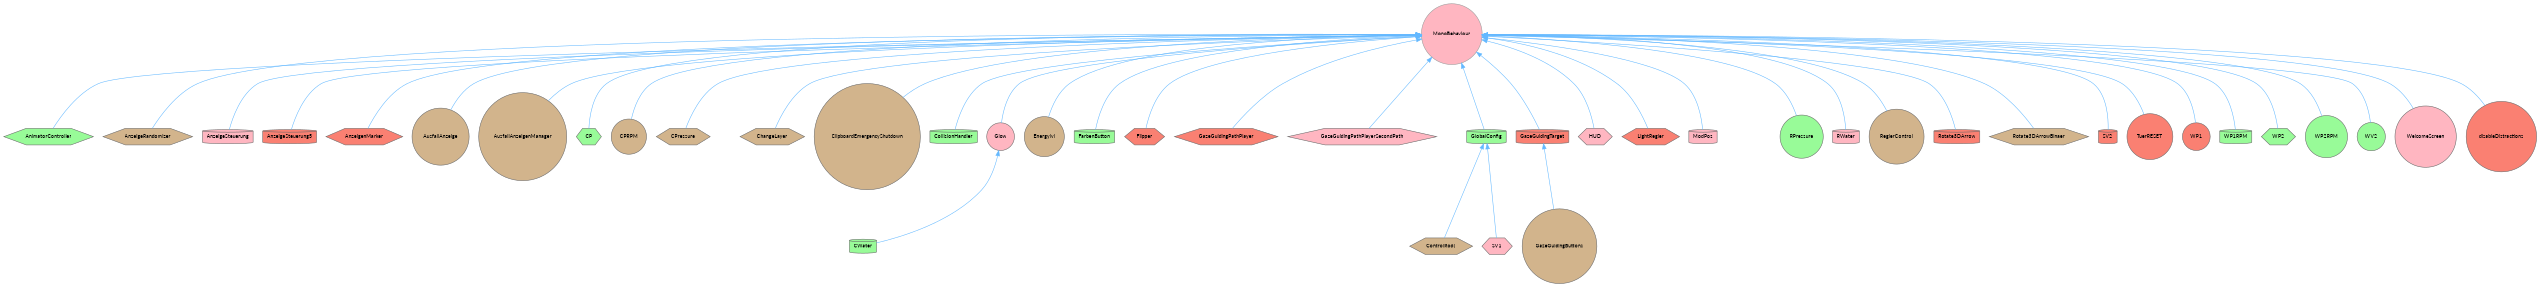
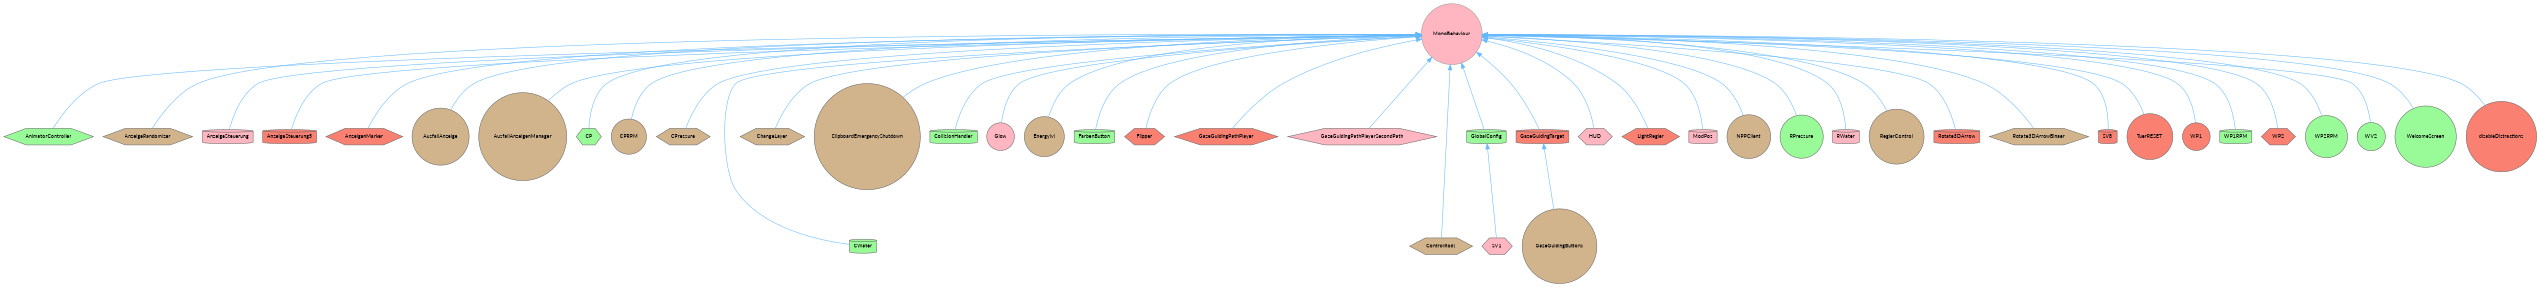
none -> (1749, 137)
(2108, 137) -> (2108, 137)
(2278, 137) -> (2278, 137)
(2426, 137) -> (2426, 137)
(1463, 193) -> (1446, 154)
(950, 215) -> (932, 58)
